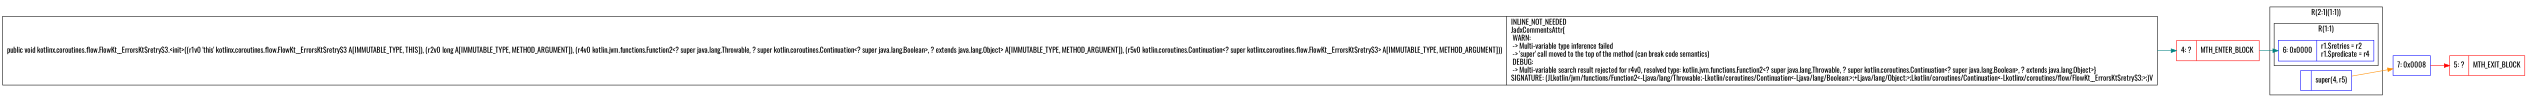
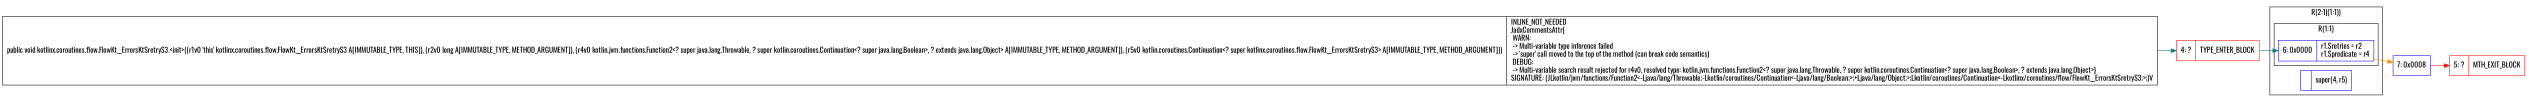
(2227, 50) -> (2227, 50)
(2370, 73) -> (2381, 60)
